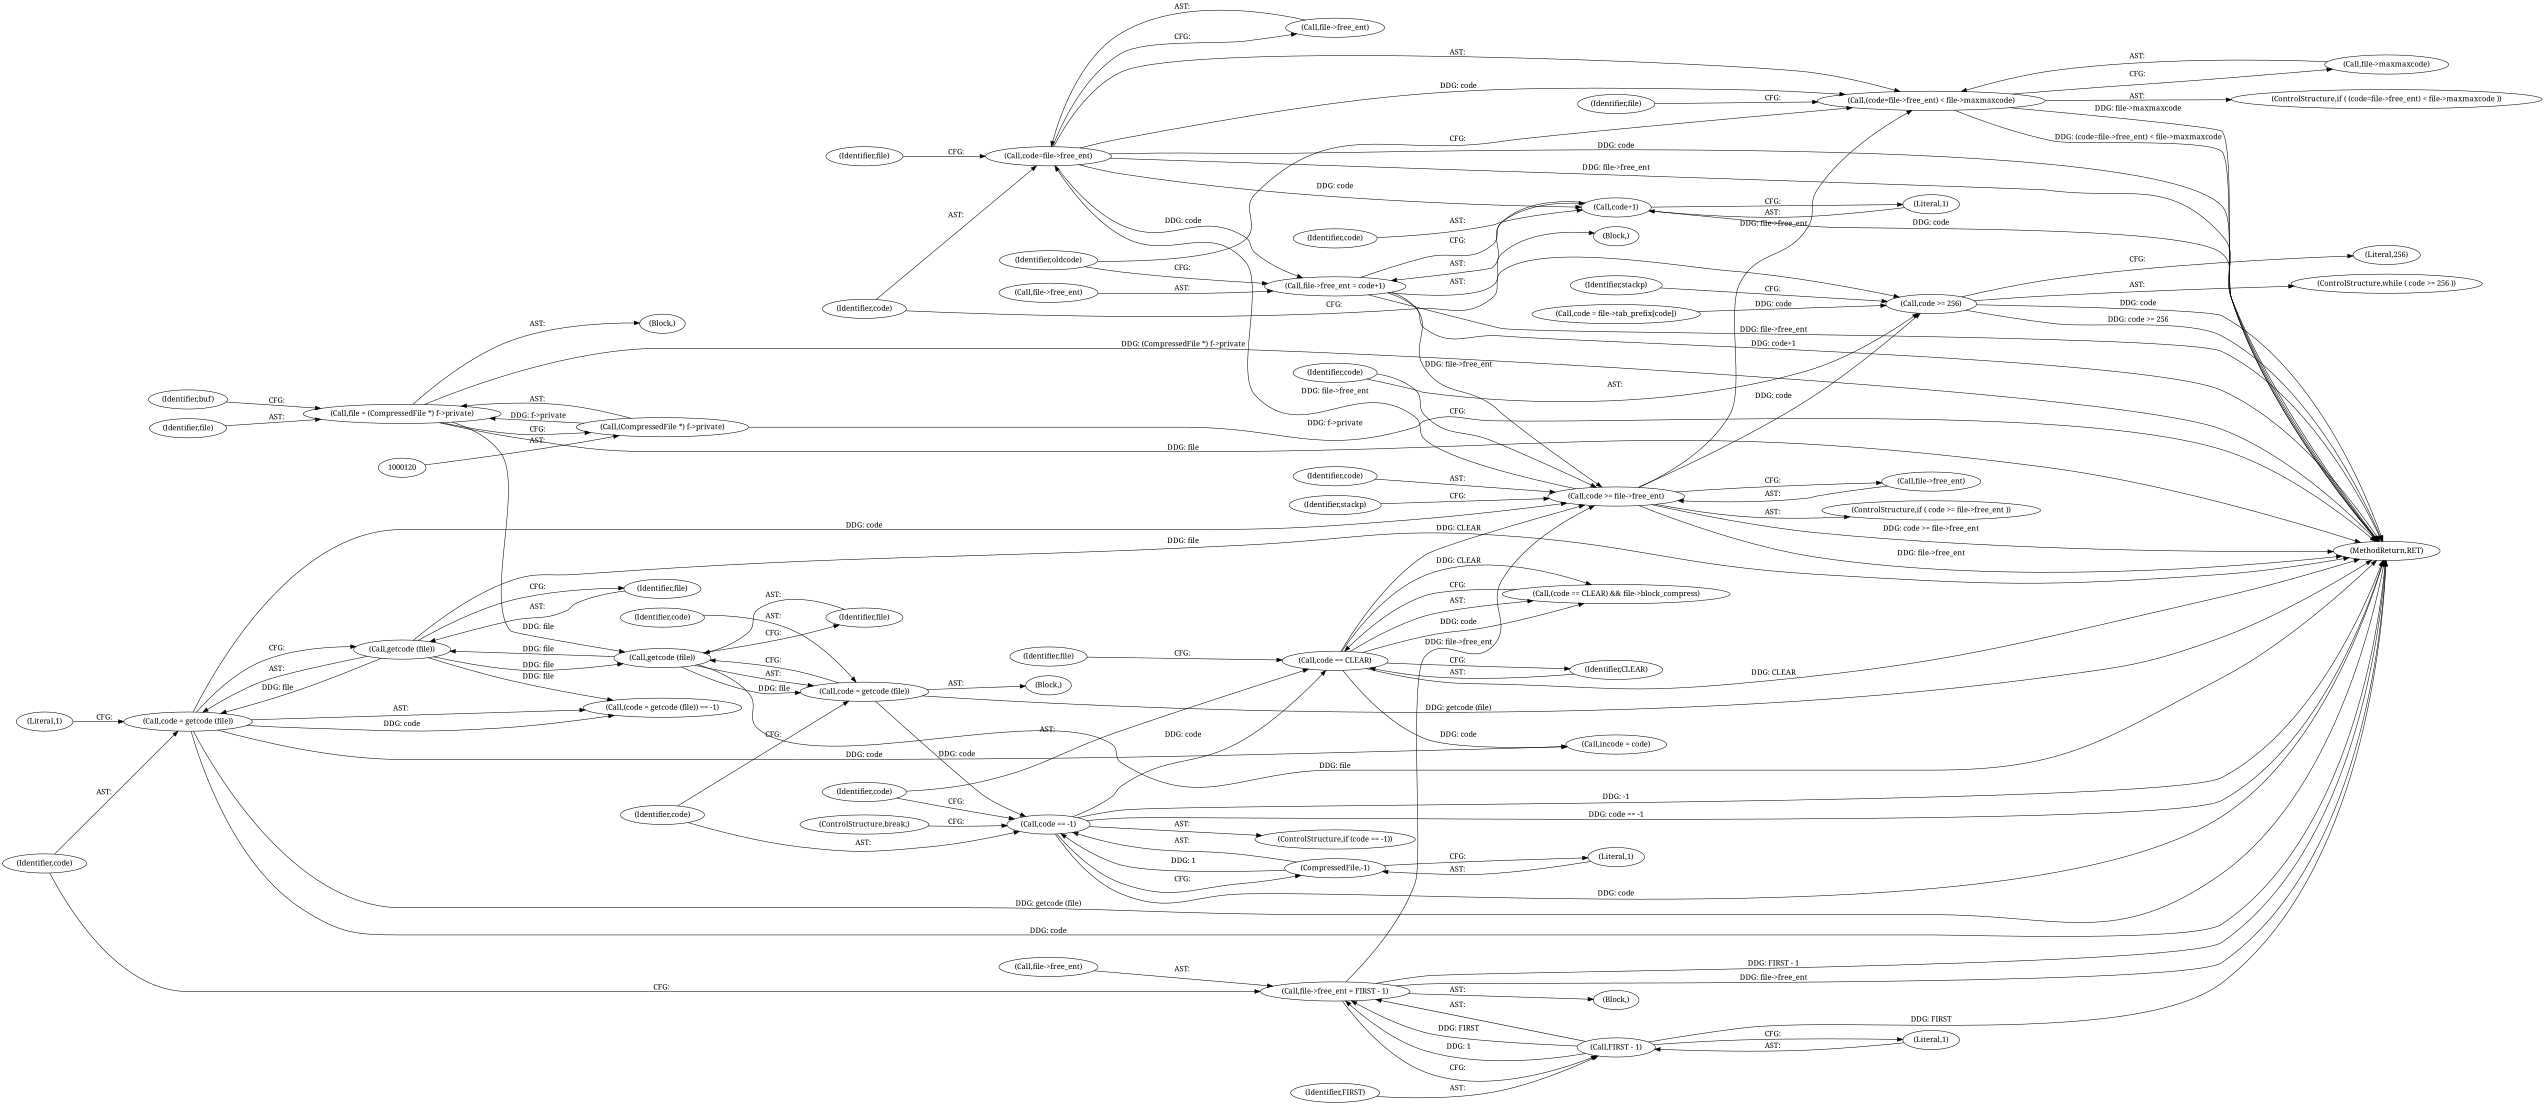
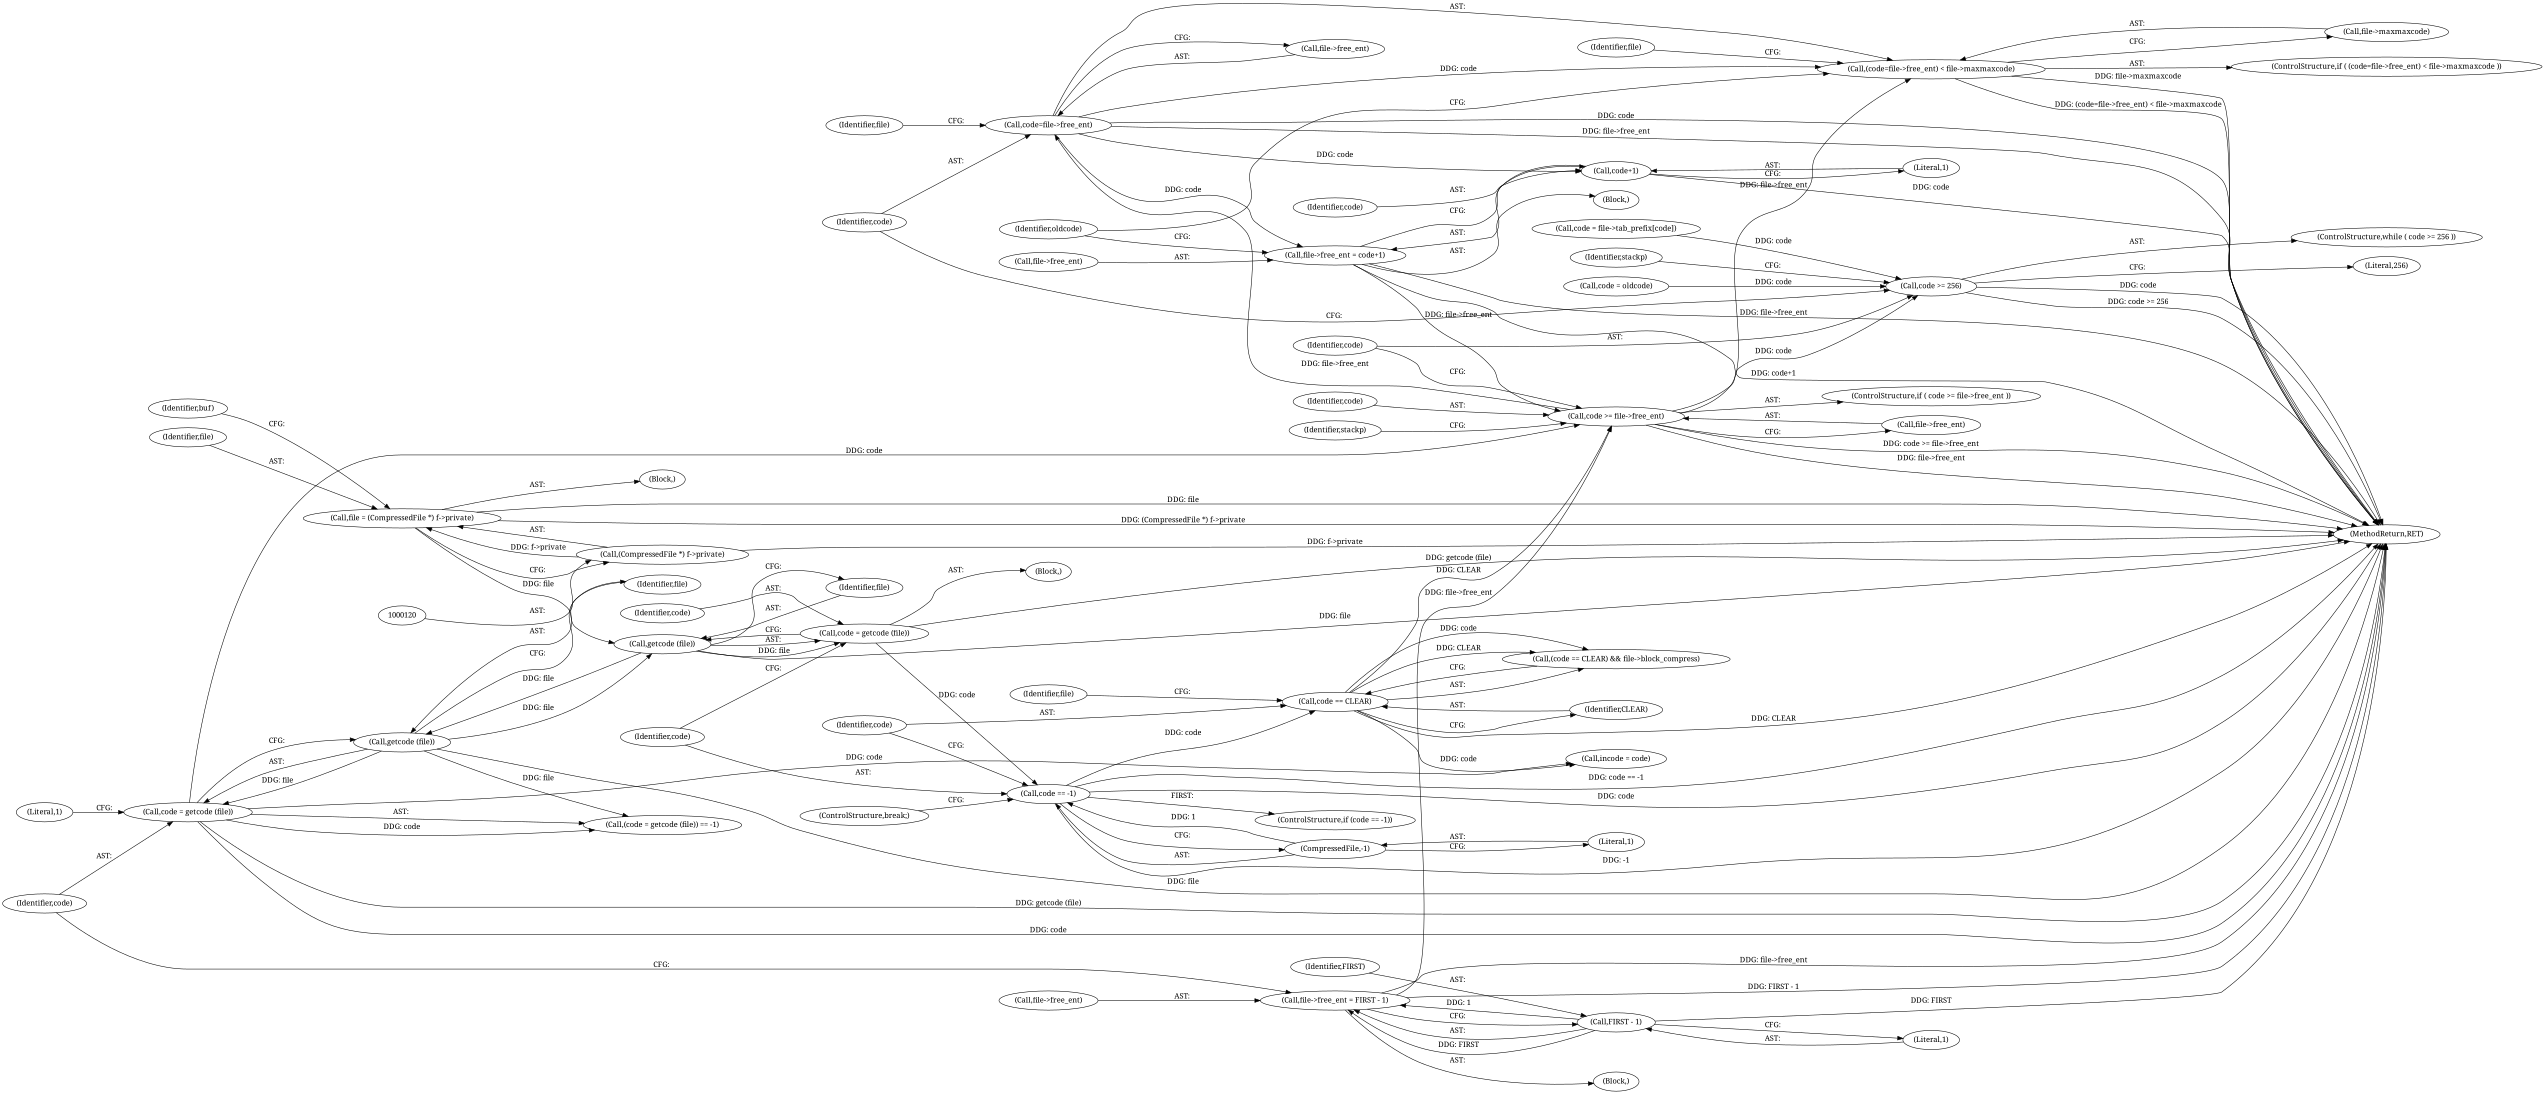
none -> (1616, 286)
(1183, 824) -> (1183, 796)
